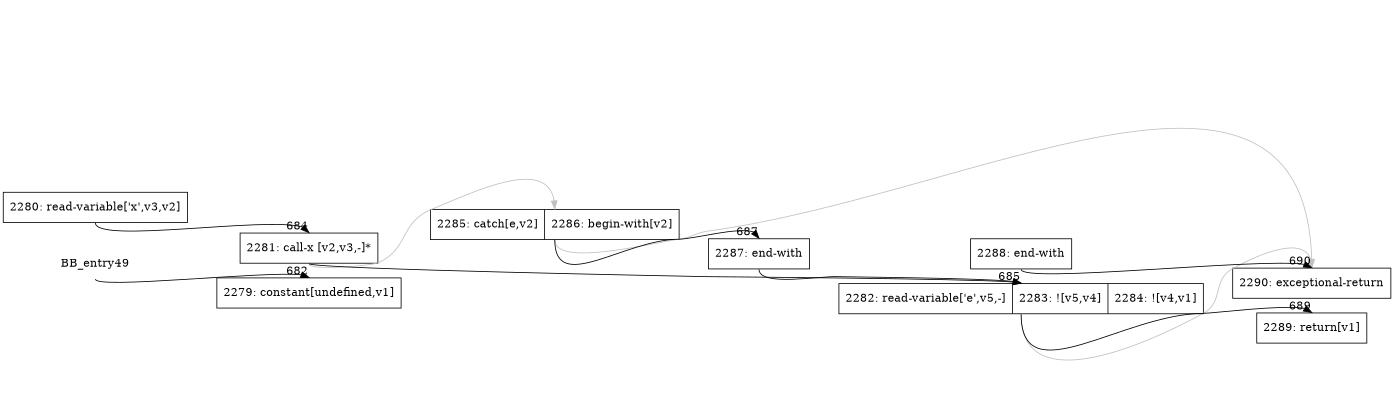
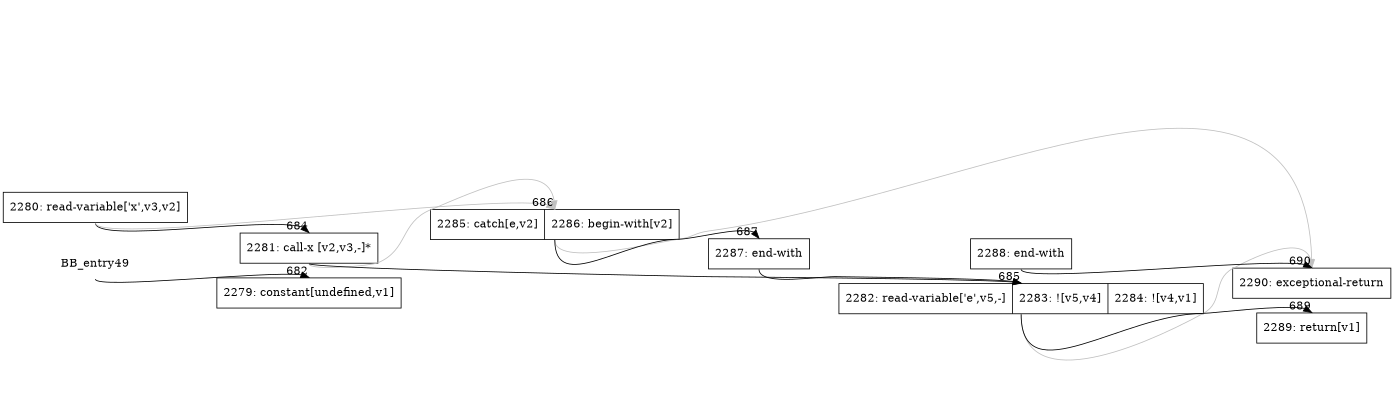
none -> (321, 216)
